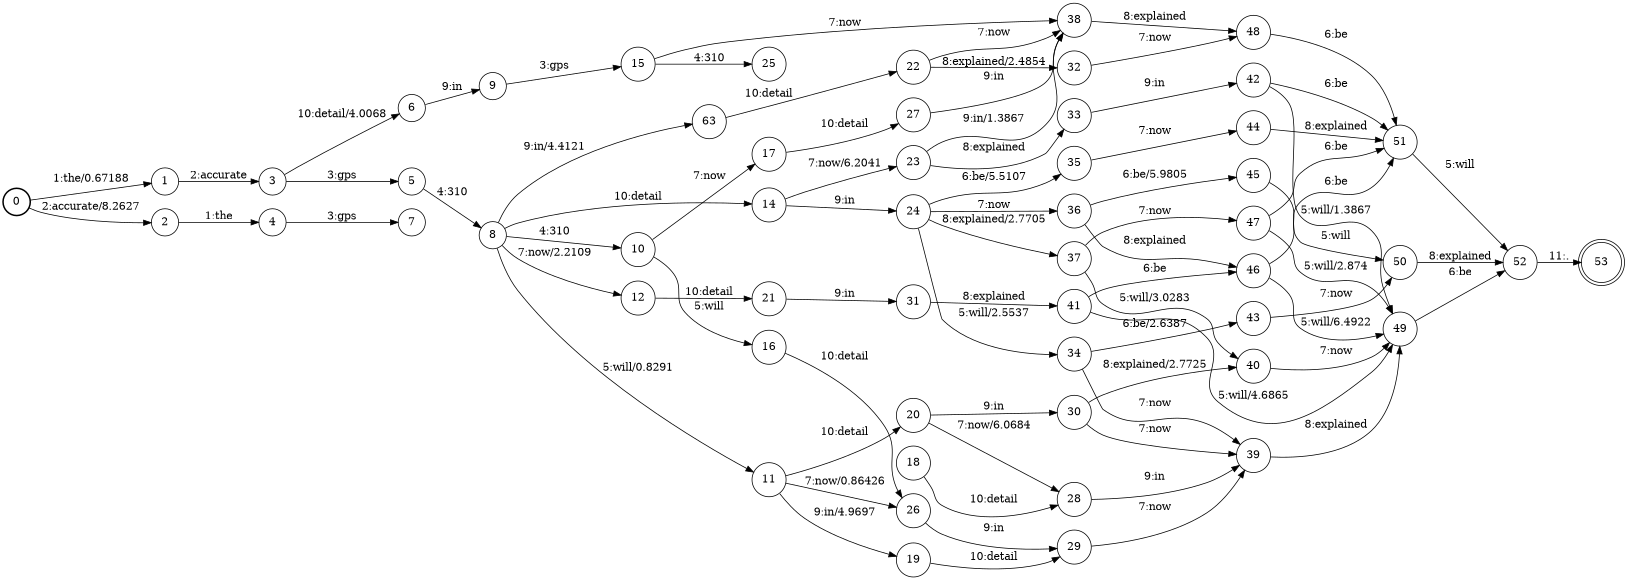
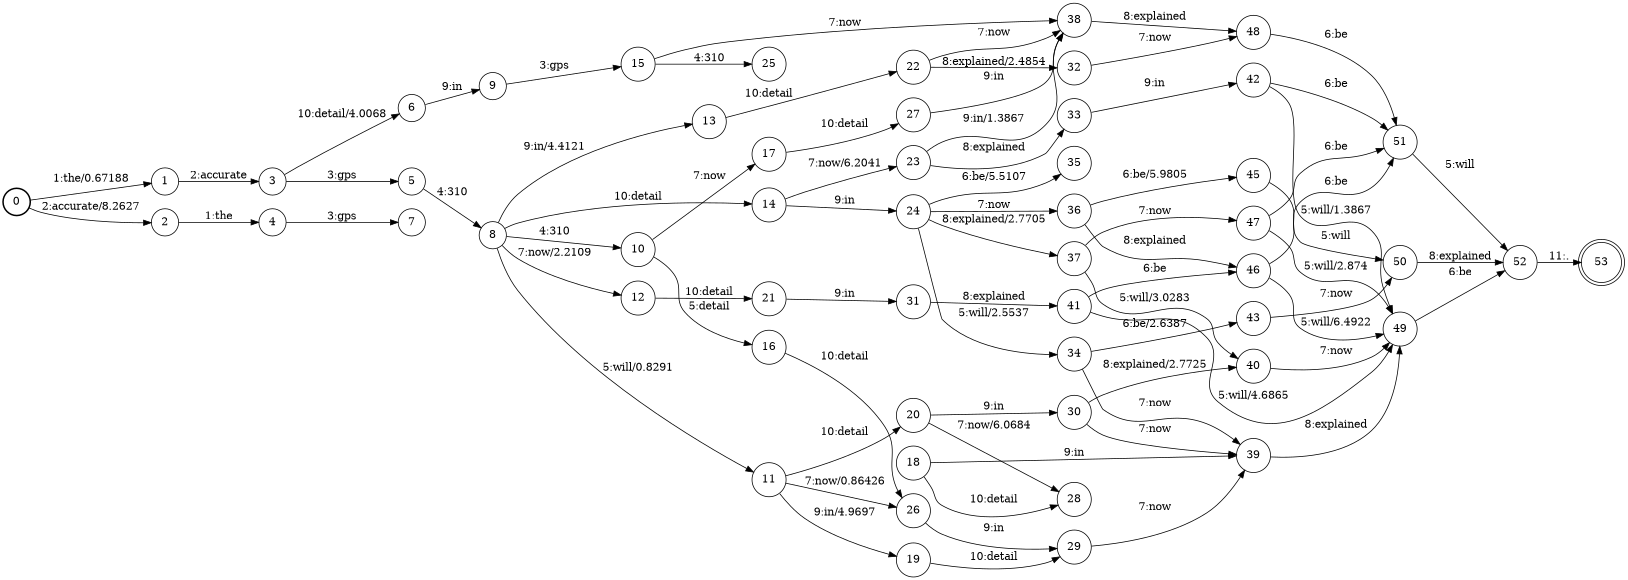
(709, 122) -> (709, 122)
(1254, 128) -> none
(709, 307) -> (709, 307)
(1164, 493) -> (1080, 459)
